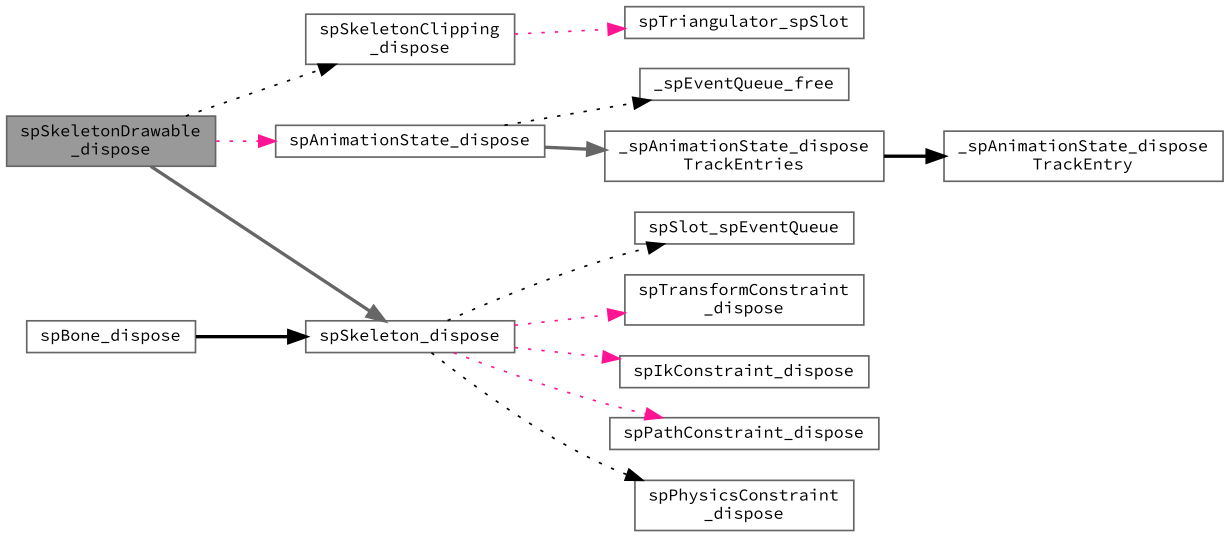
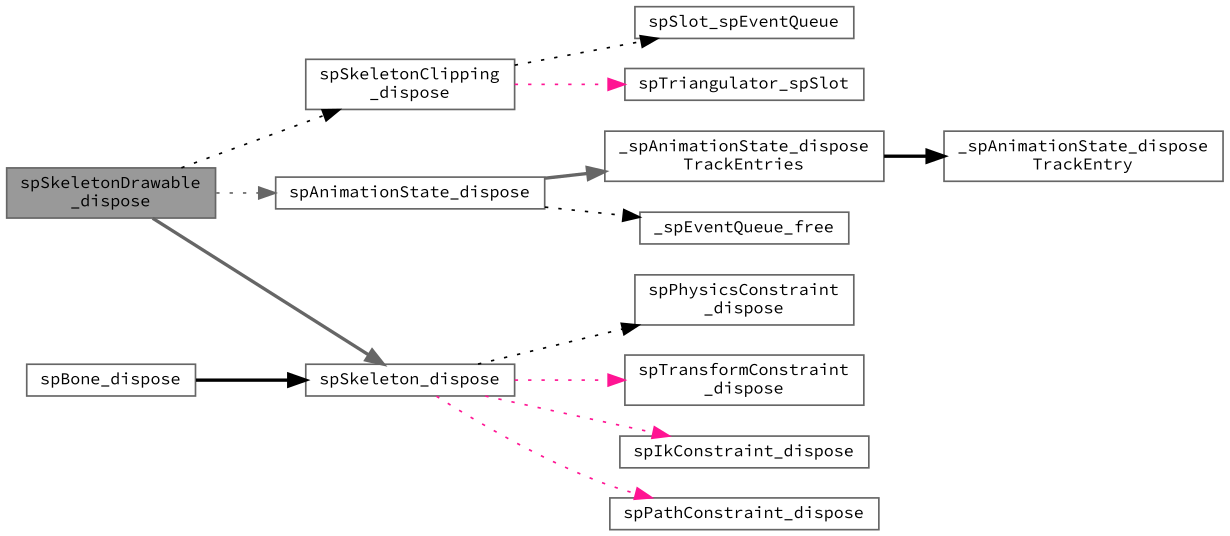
(237, 141) -> (237, 193)
(546, 280) -> (578, 53)
